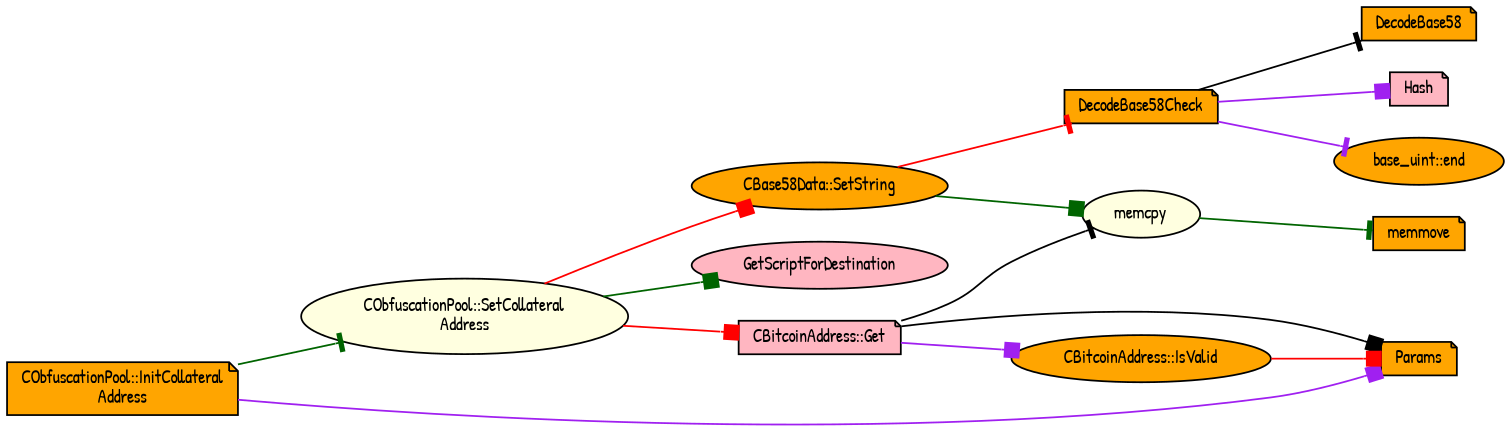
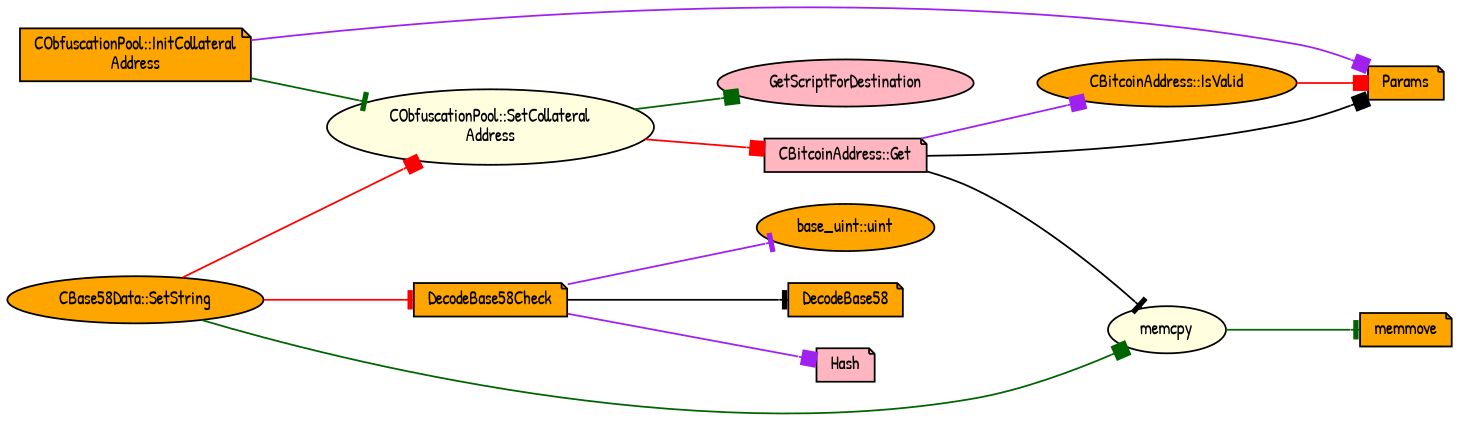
(1419, 161) -> (846, 228)
(639, 246) -> (293, 223)
